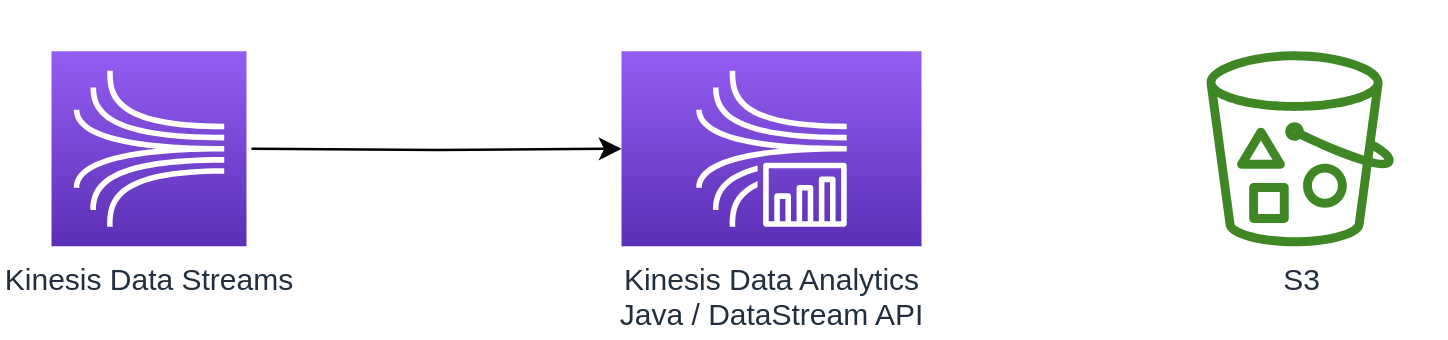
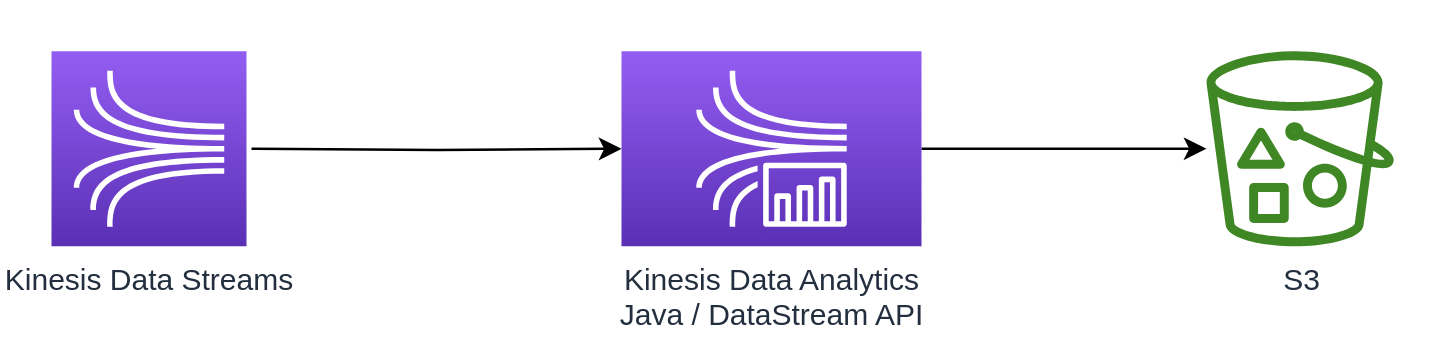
none -> (1055, 149)
